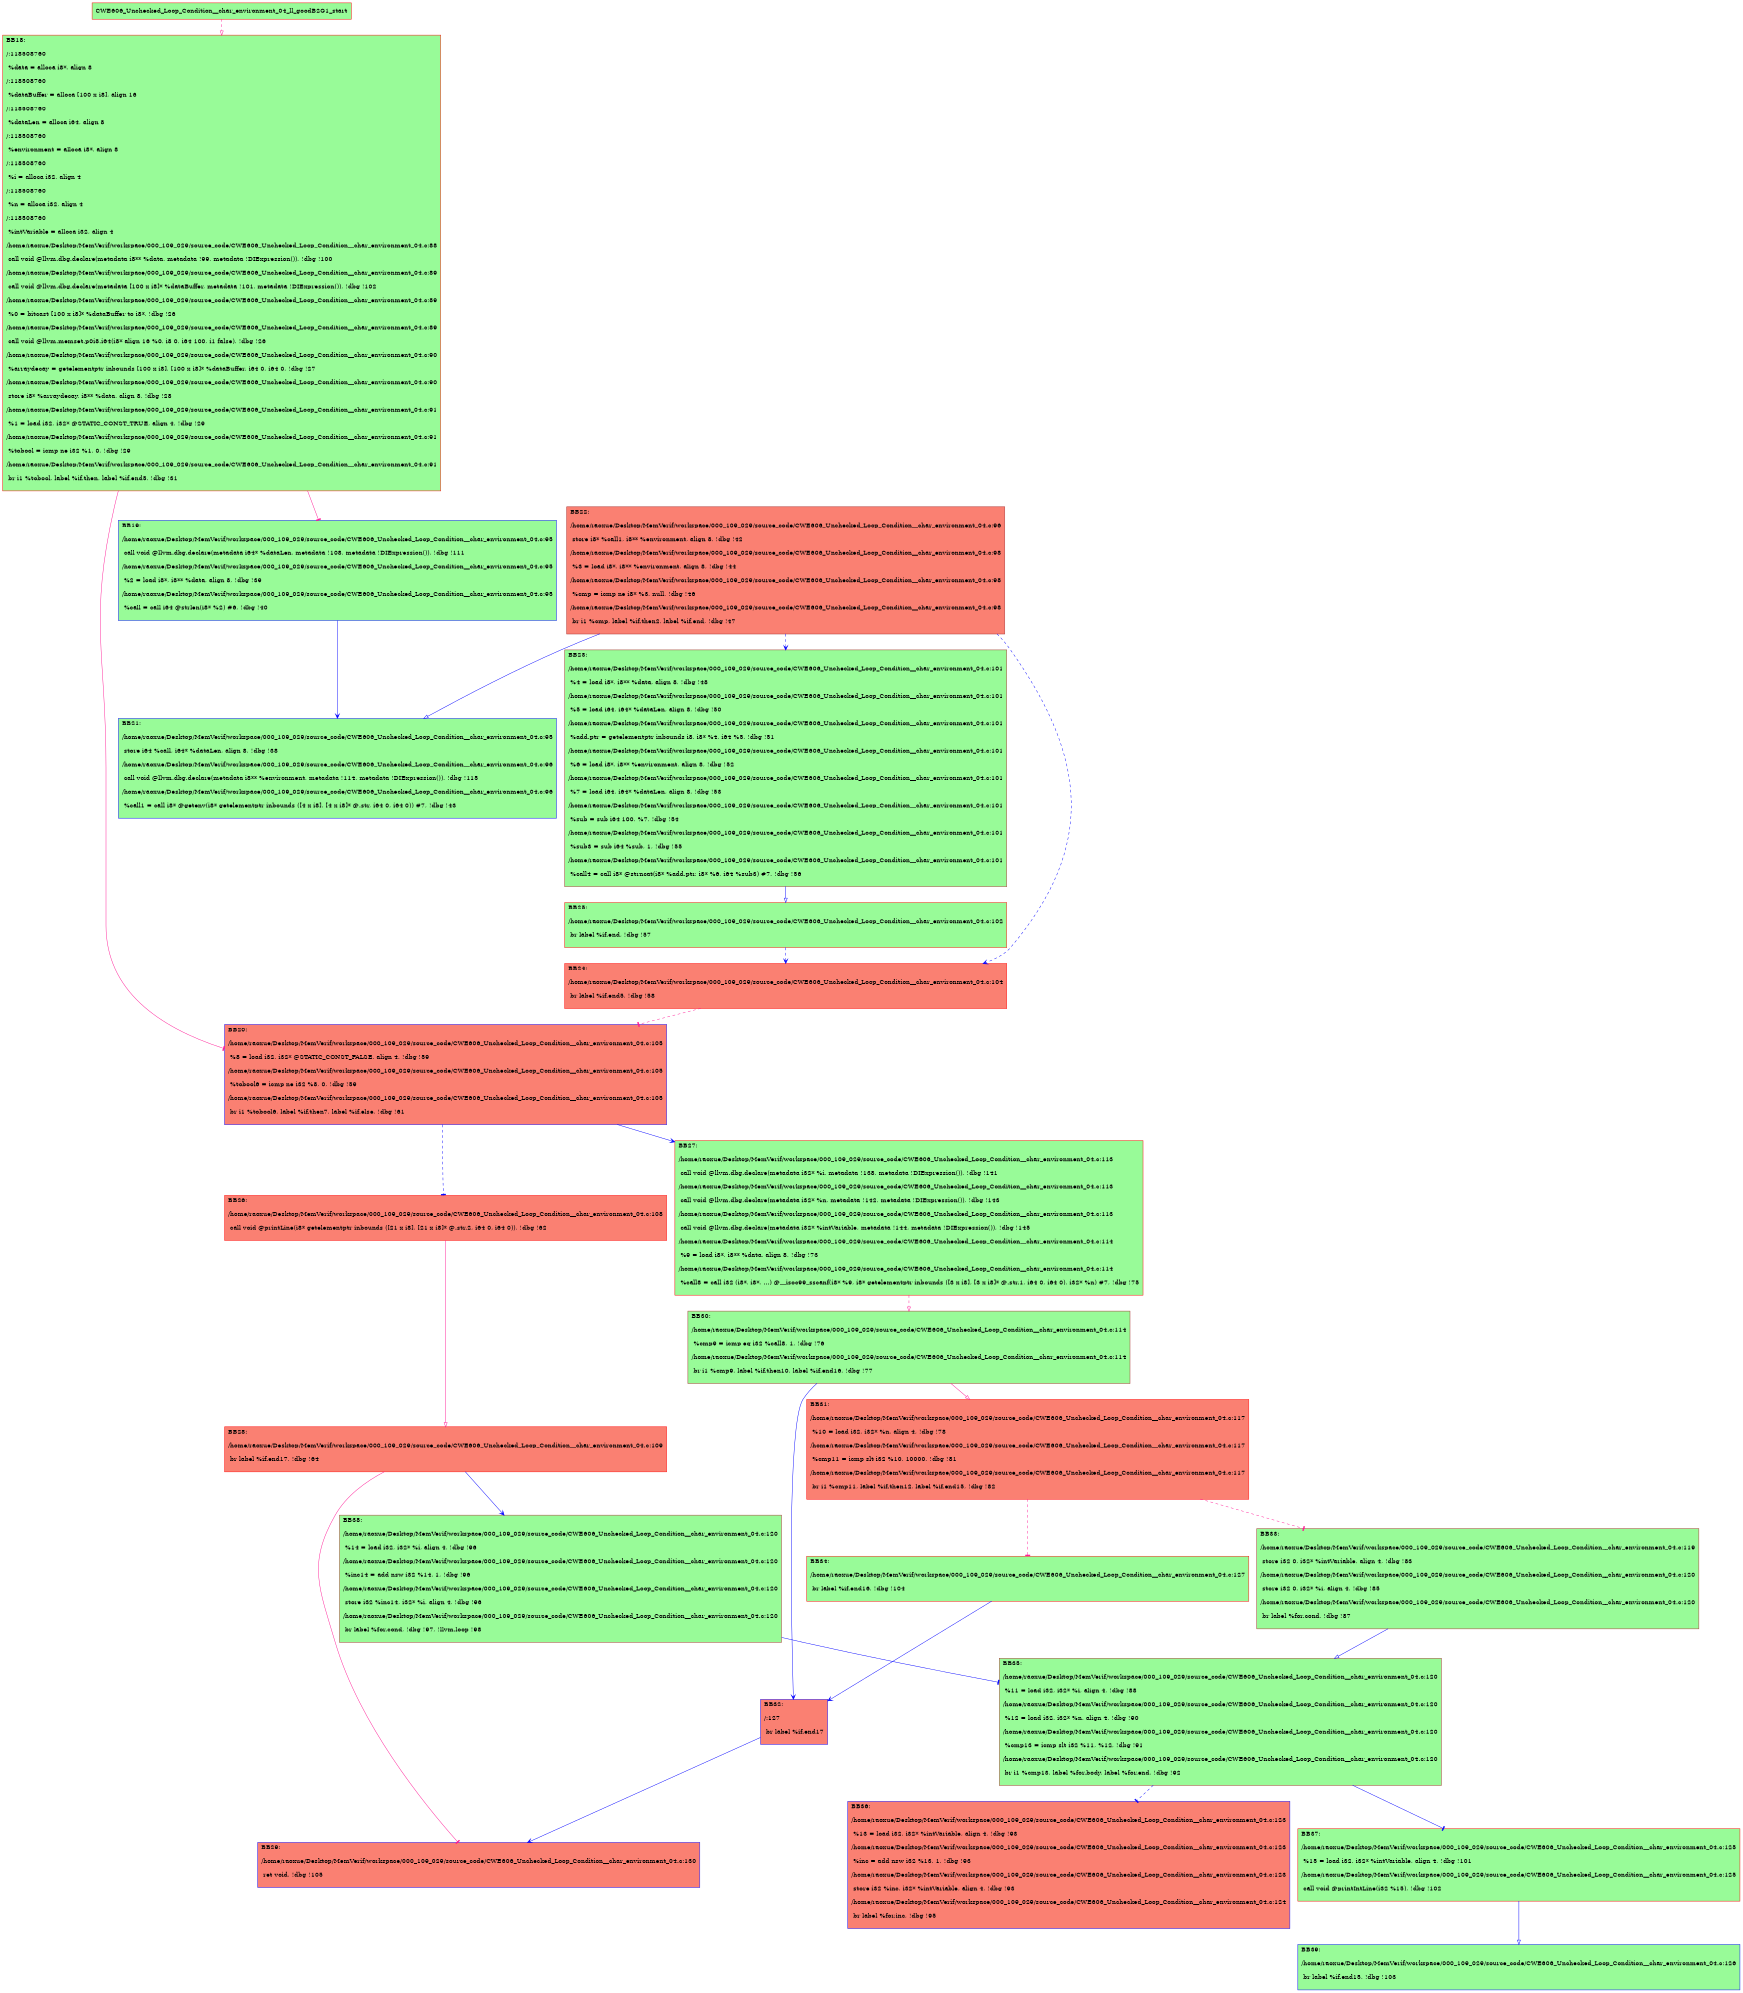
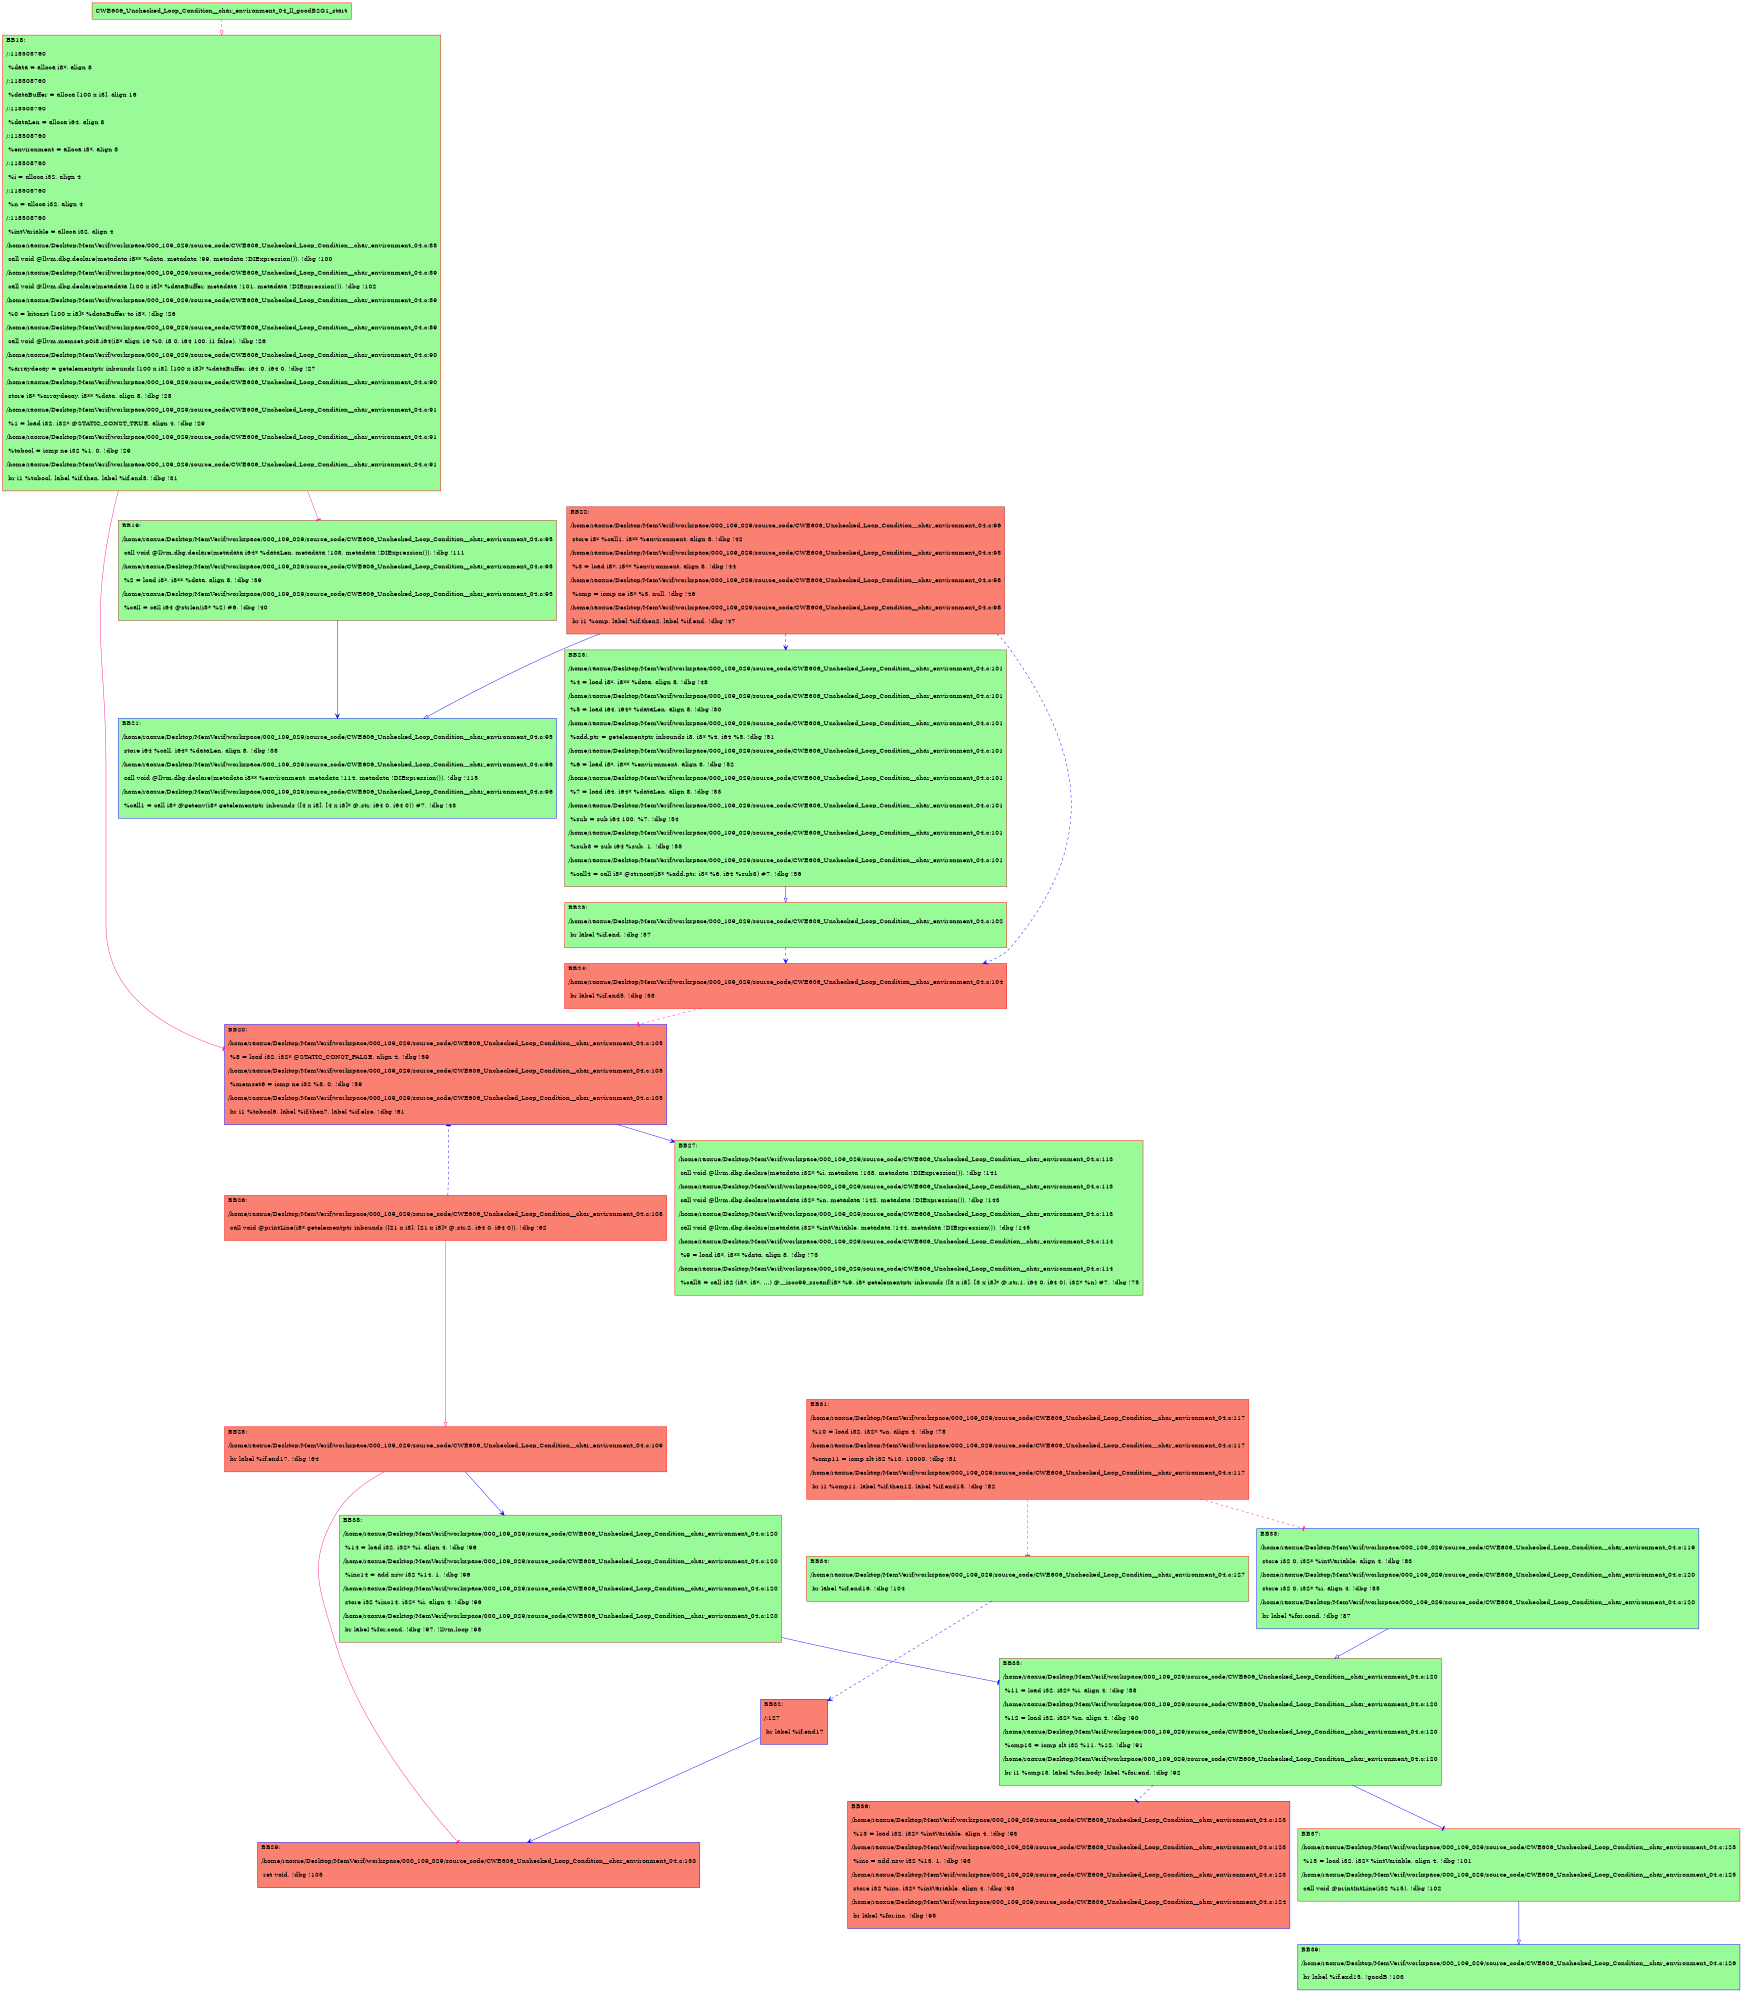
(337, 570) -> (337, 570)
(293, 1085) -> (295, 1085)
(443, 1159) -> (449, 1161)
(909, 1347) -> none
(1478, 1579) -> (1478, 1579)
(912, 1650) -> (912, 1650)
(1349, 1977) -> (1353, 1977)
